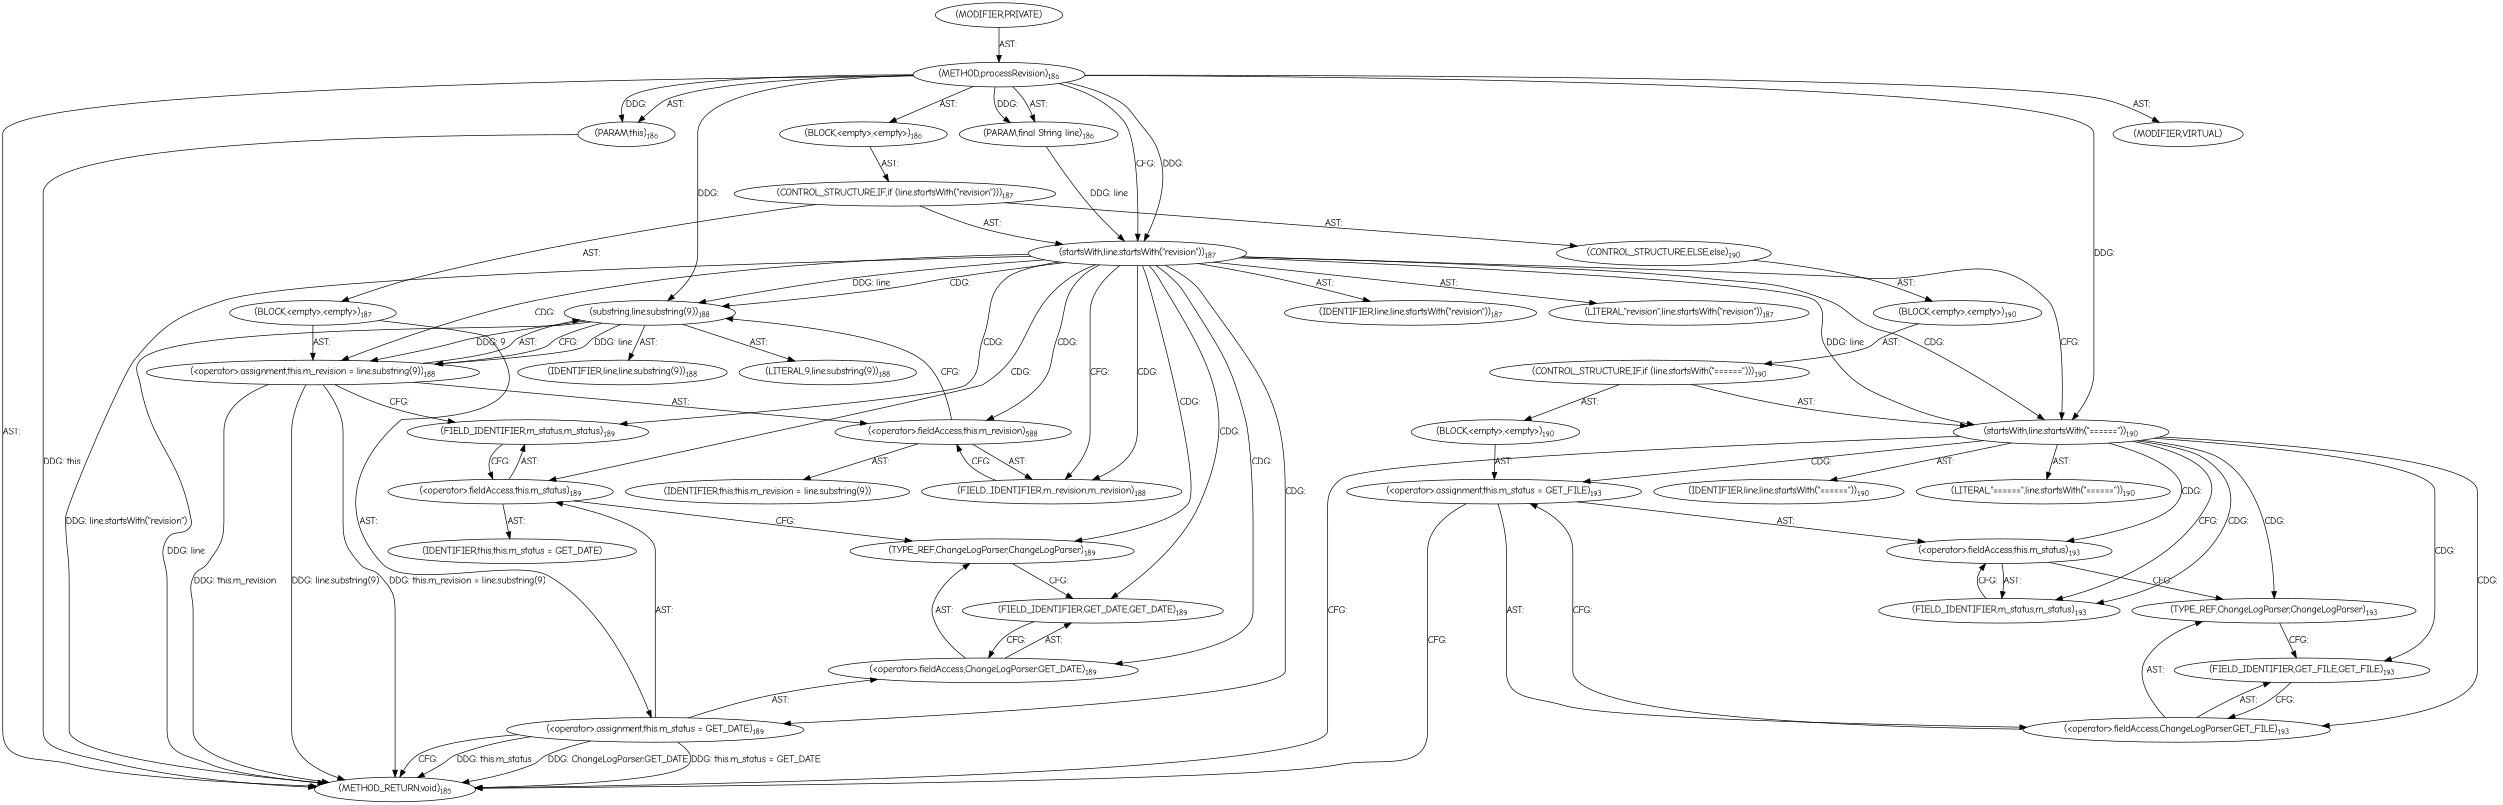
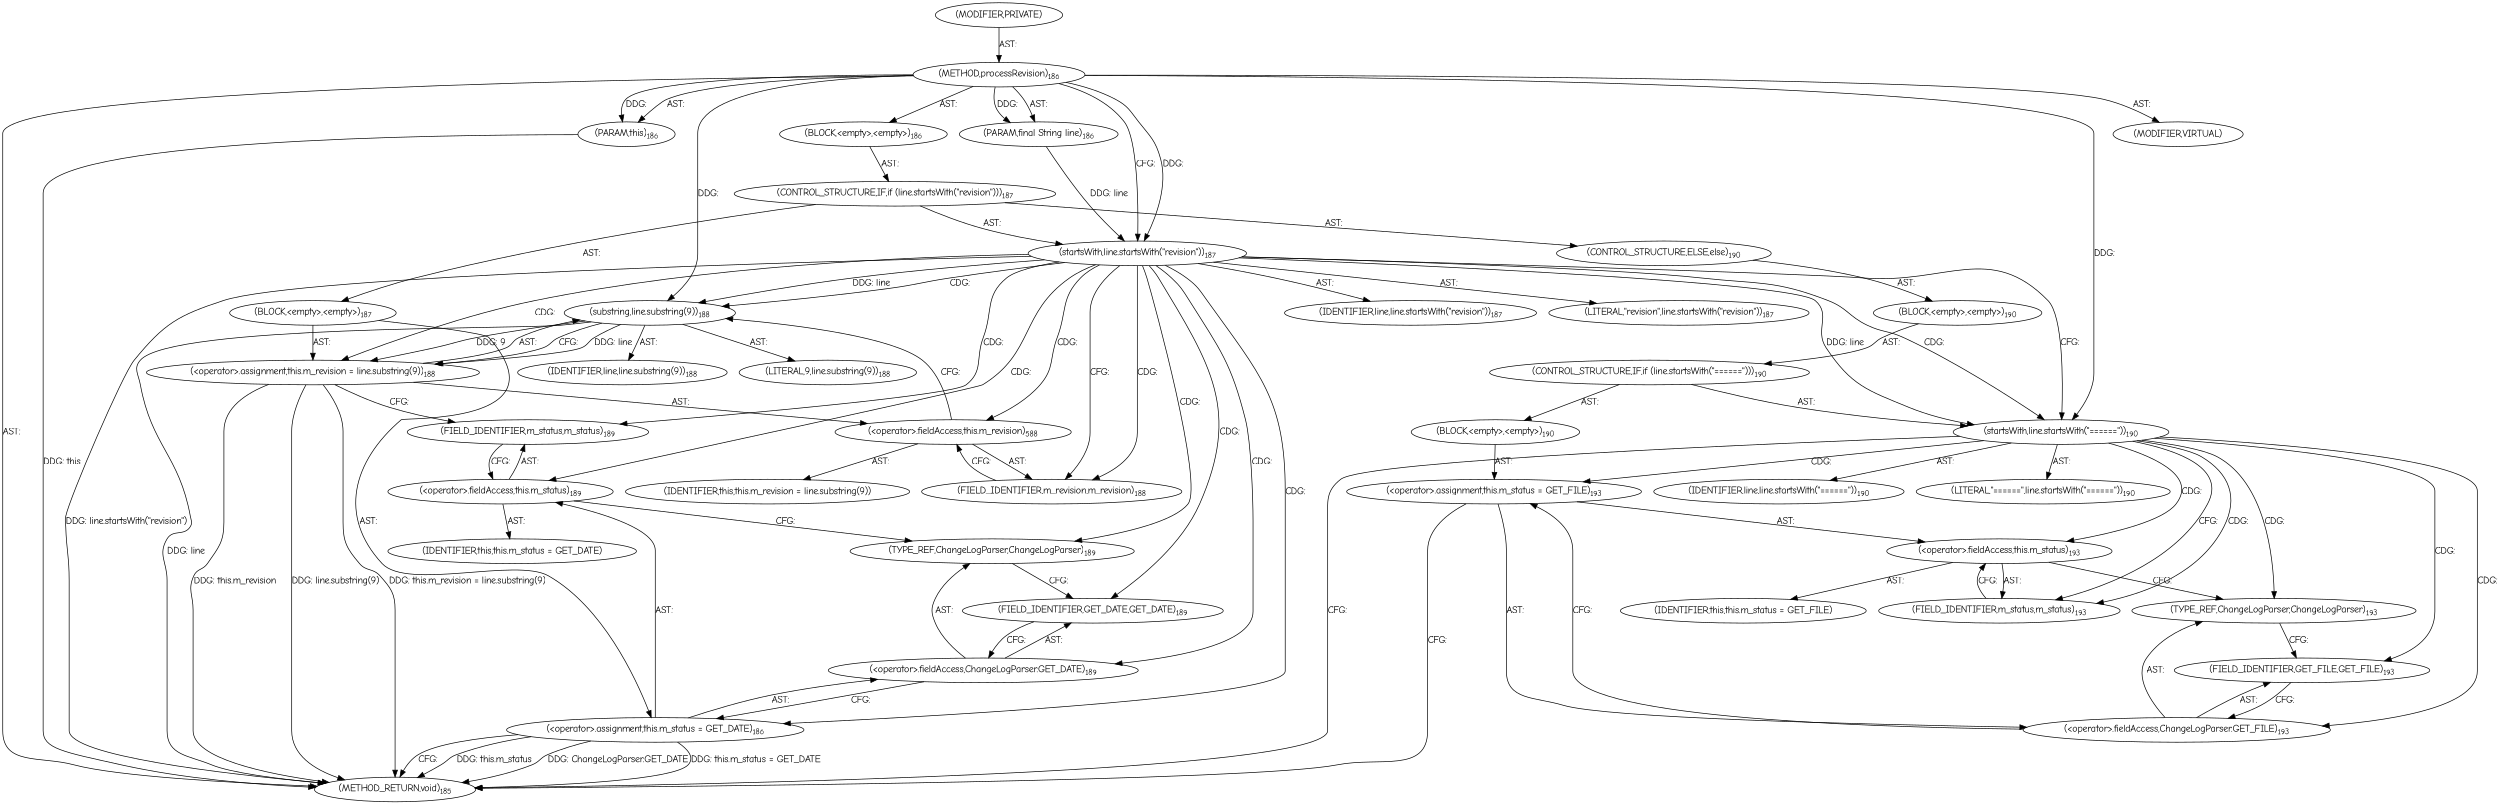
none -> (1743, 611)
none -> (824, 700)
(758, 729) -> (758, 729)
